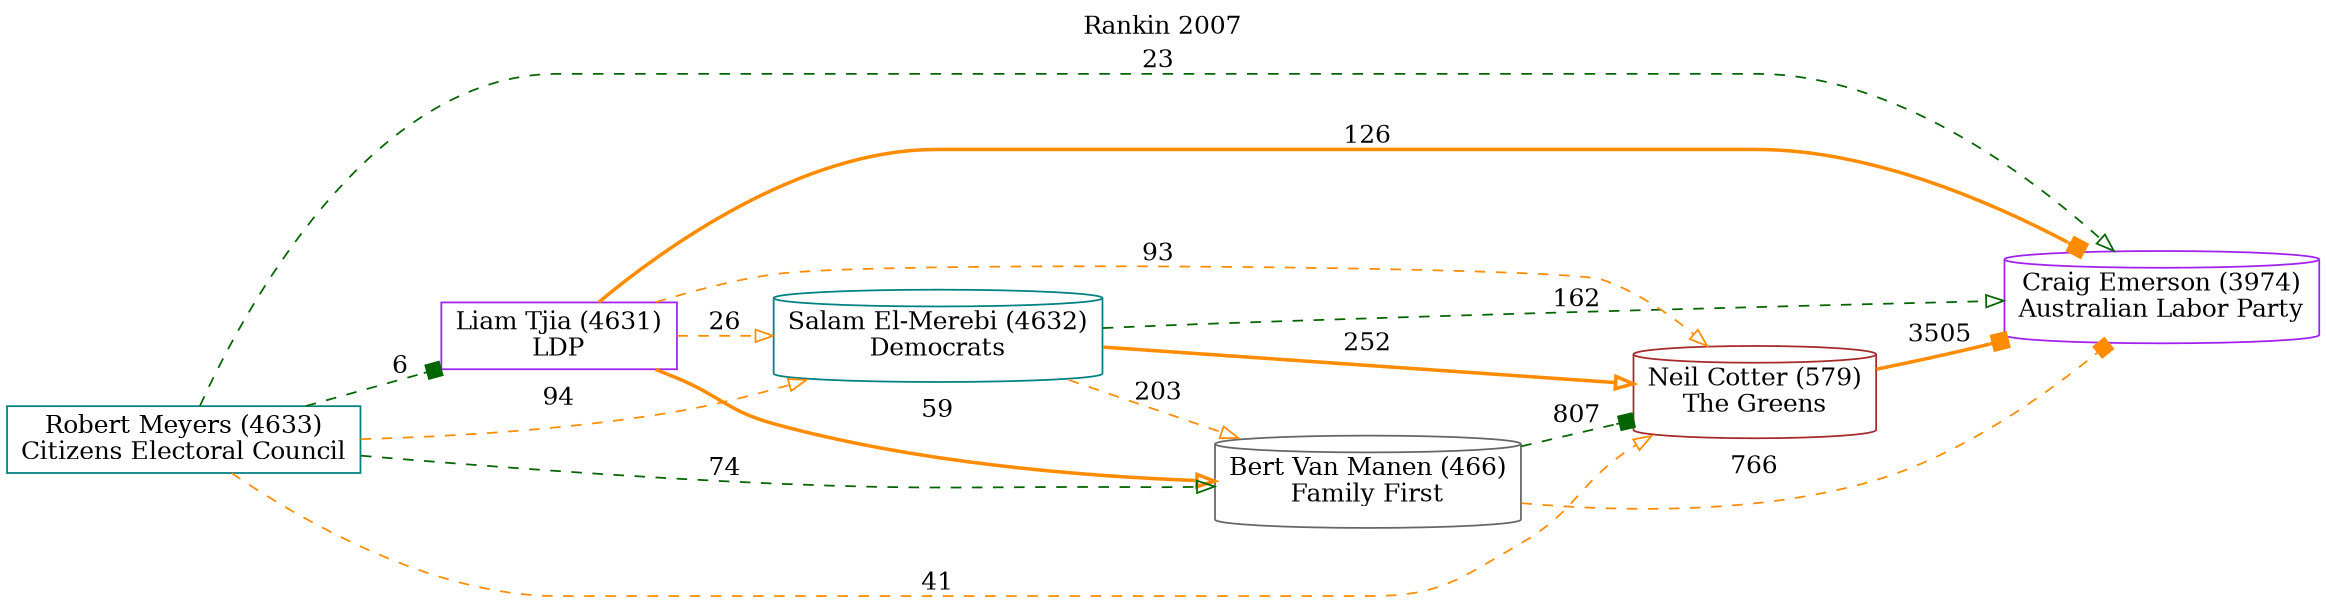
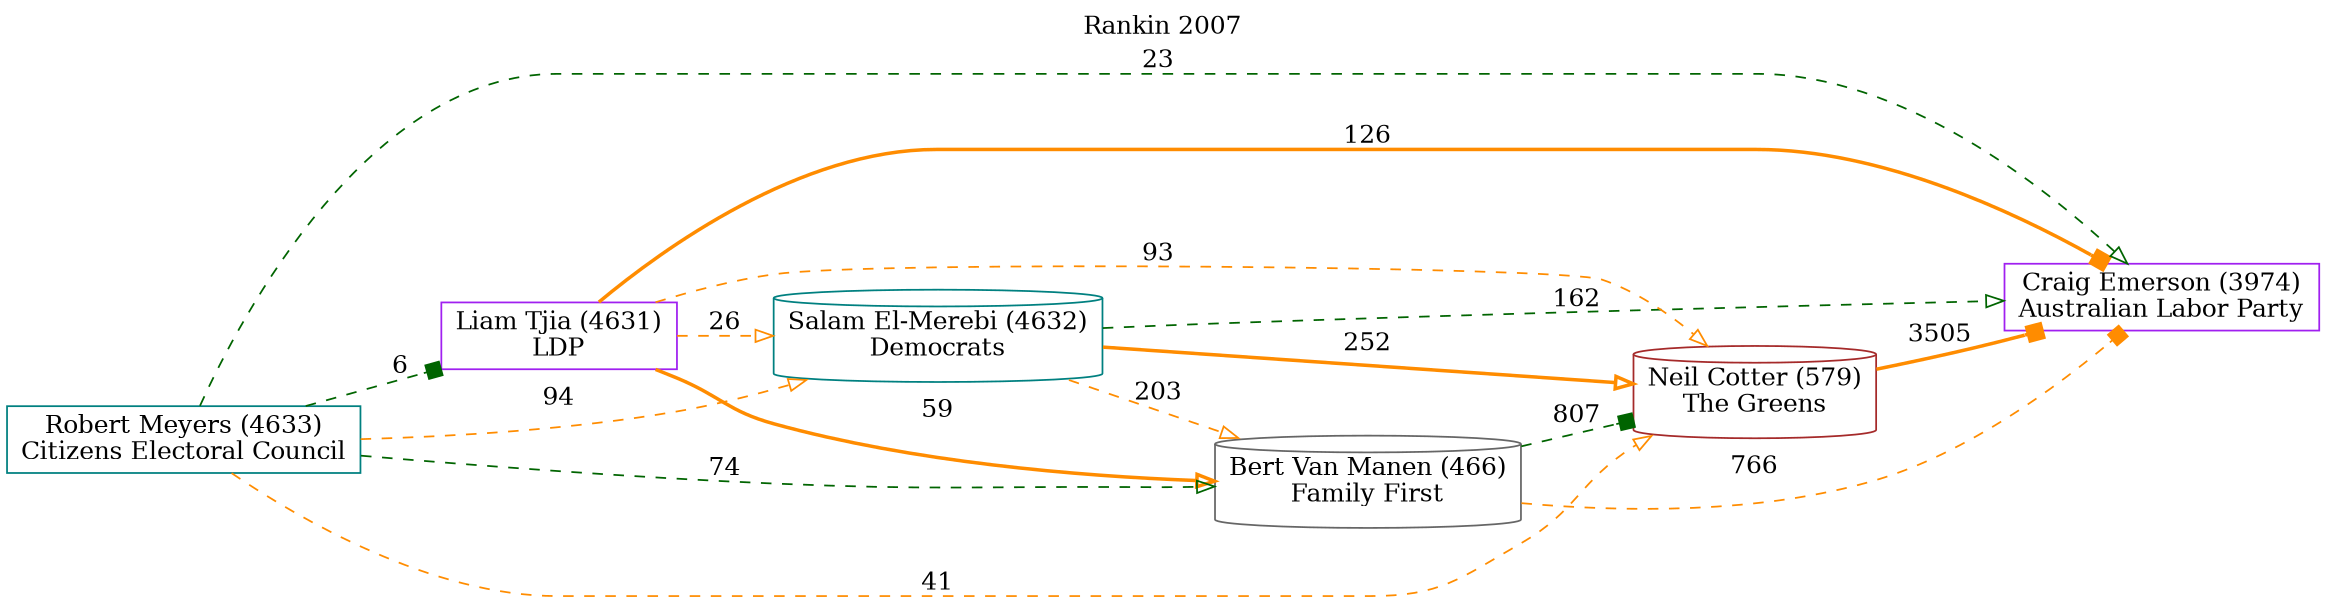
(2162, 297) -> (2162, 297)
